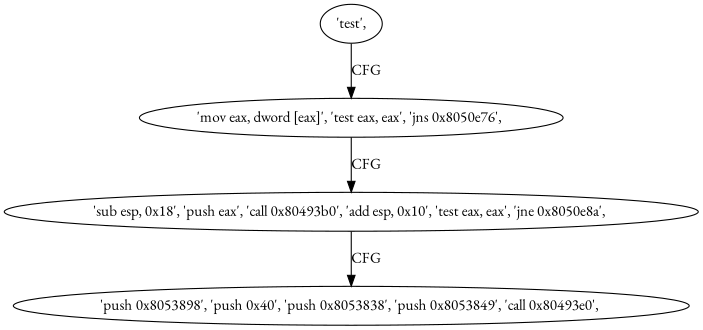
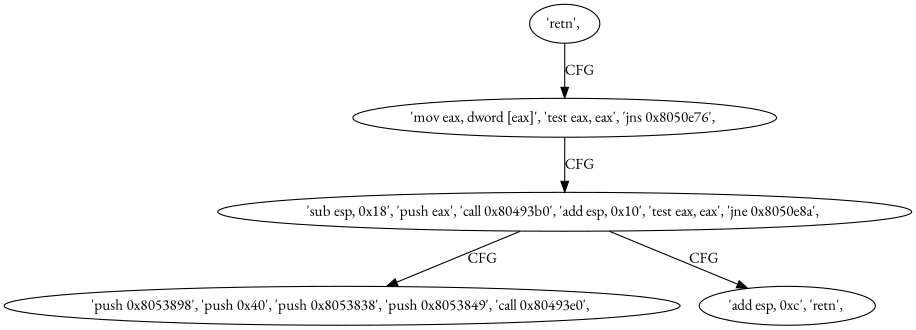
(351, 24) -> (565, 24)
none -> (787, 306)
